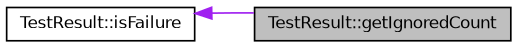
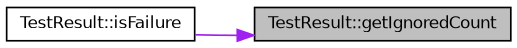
(233, 13) -> (216, 35)
